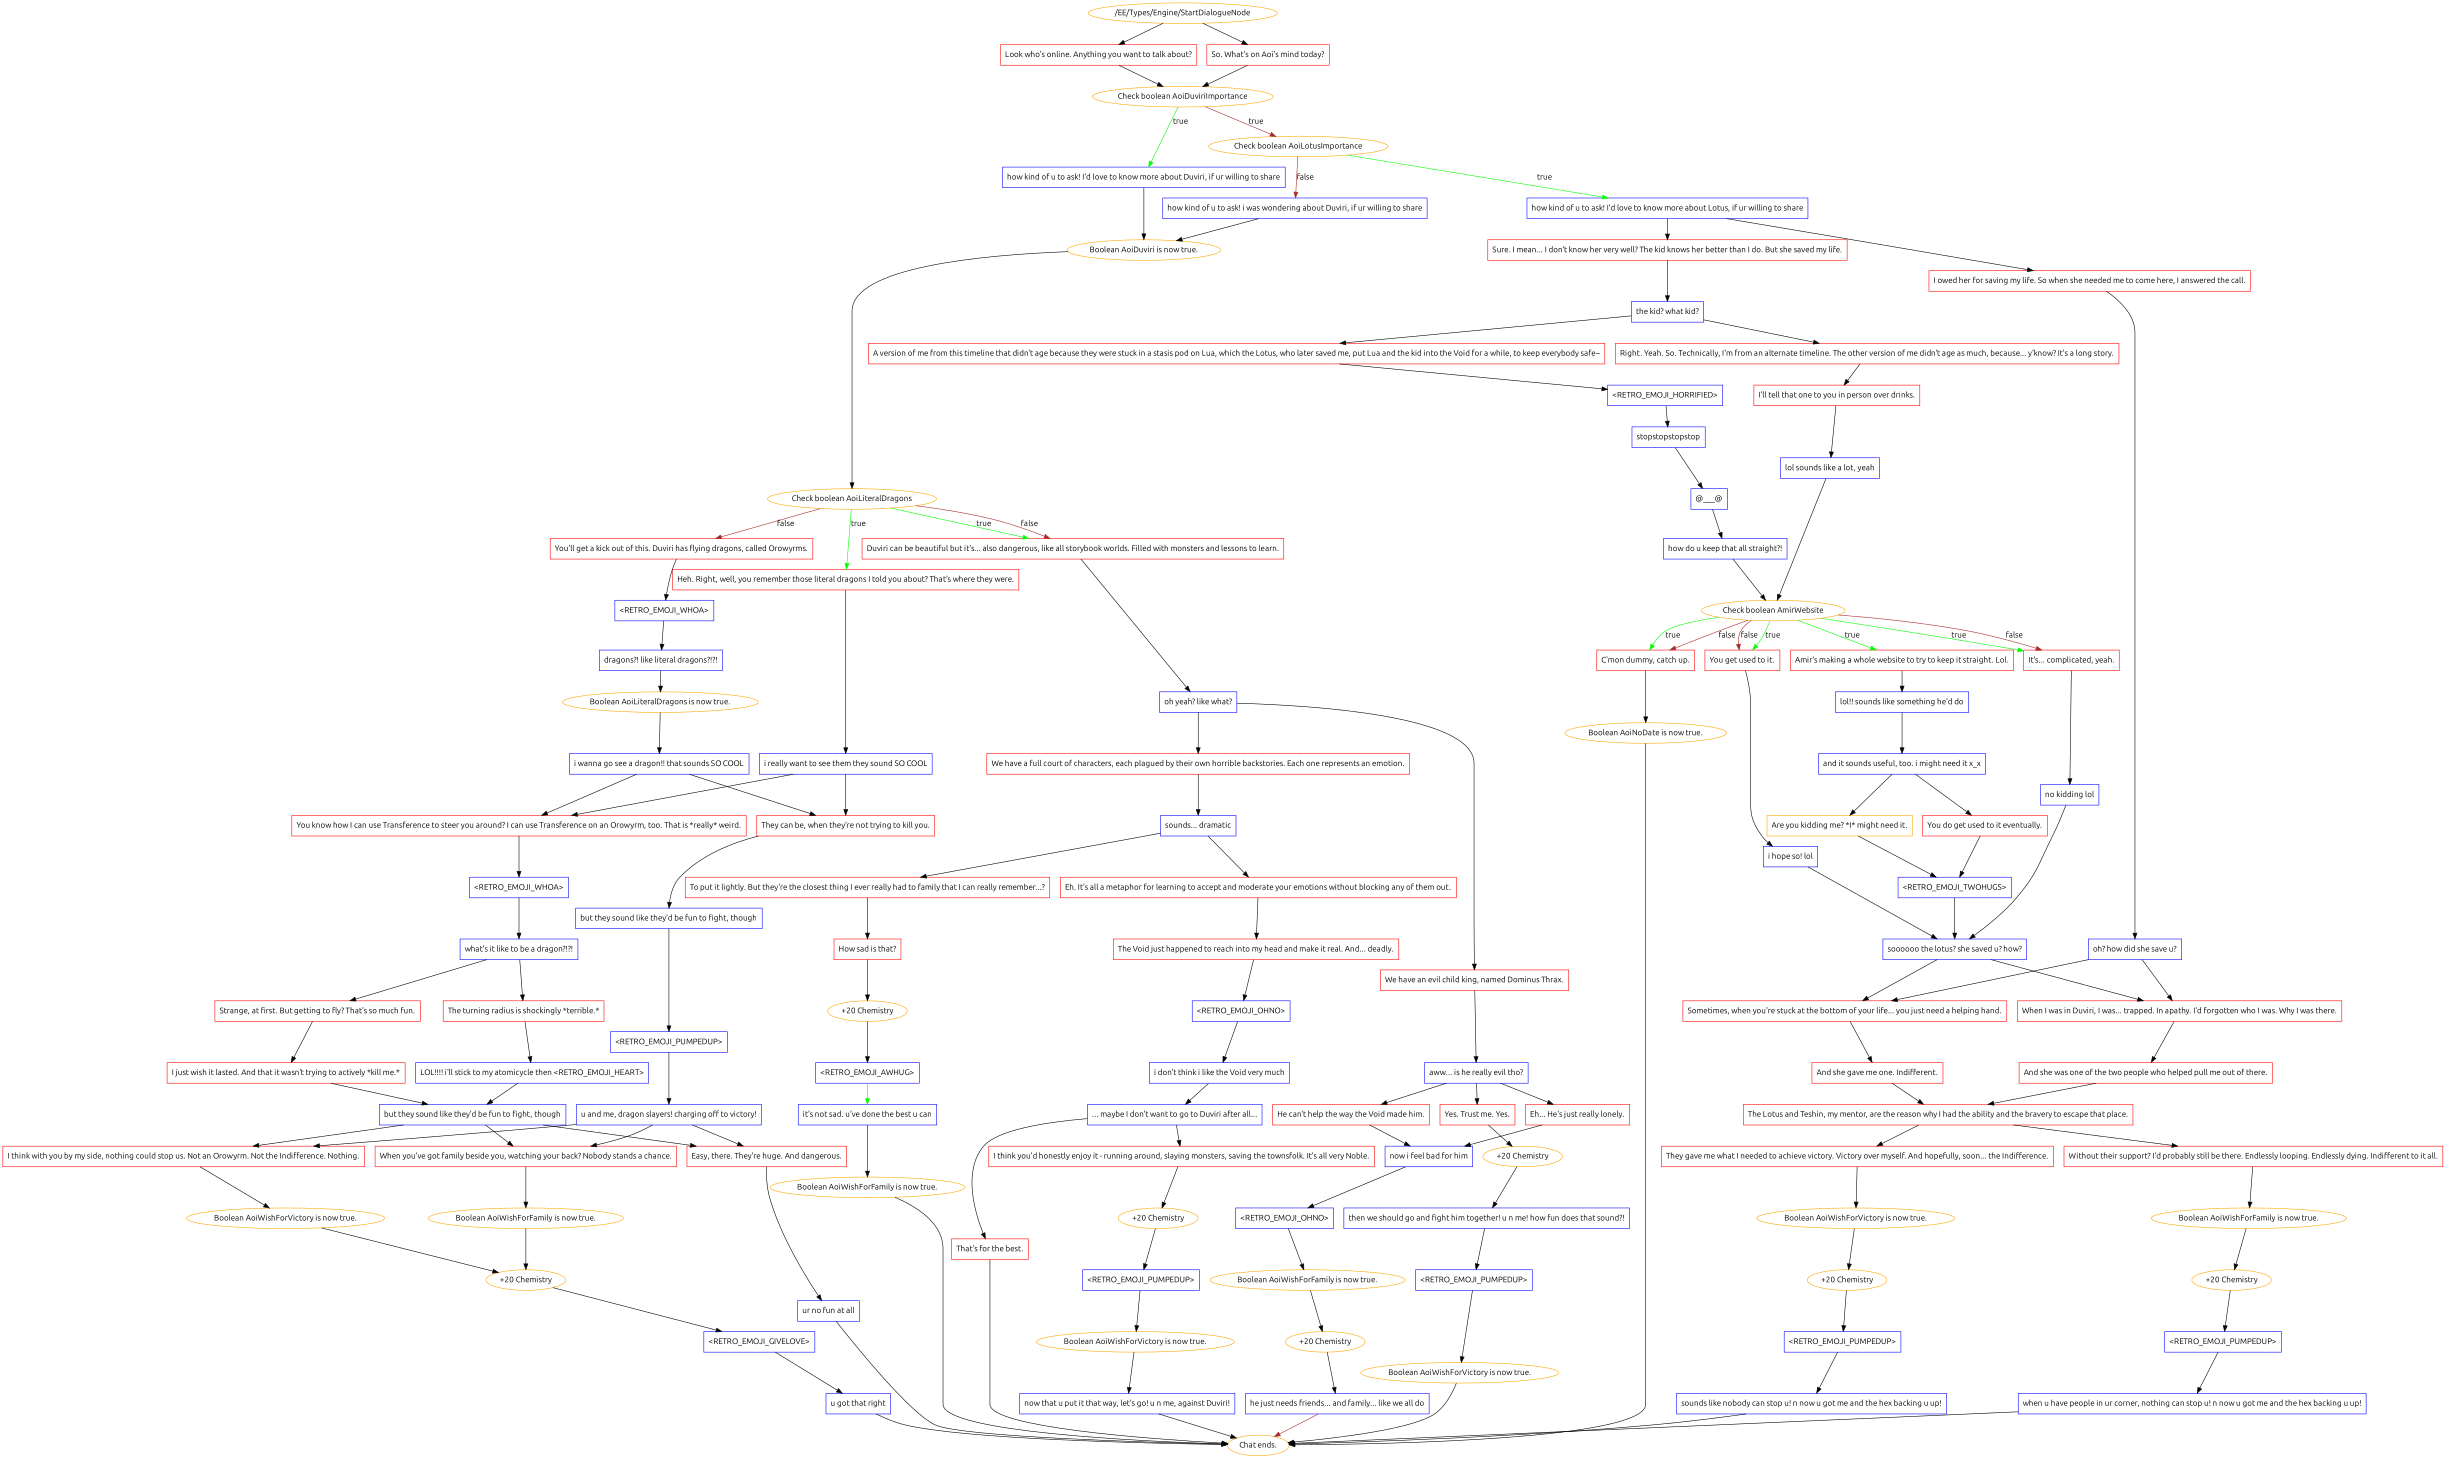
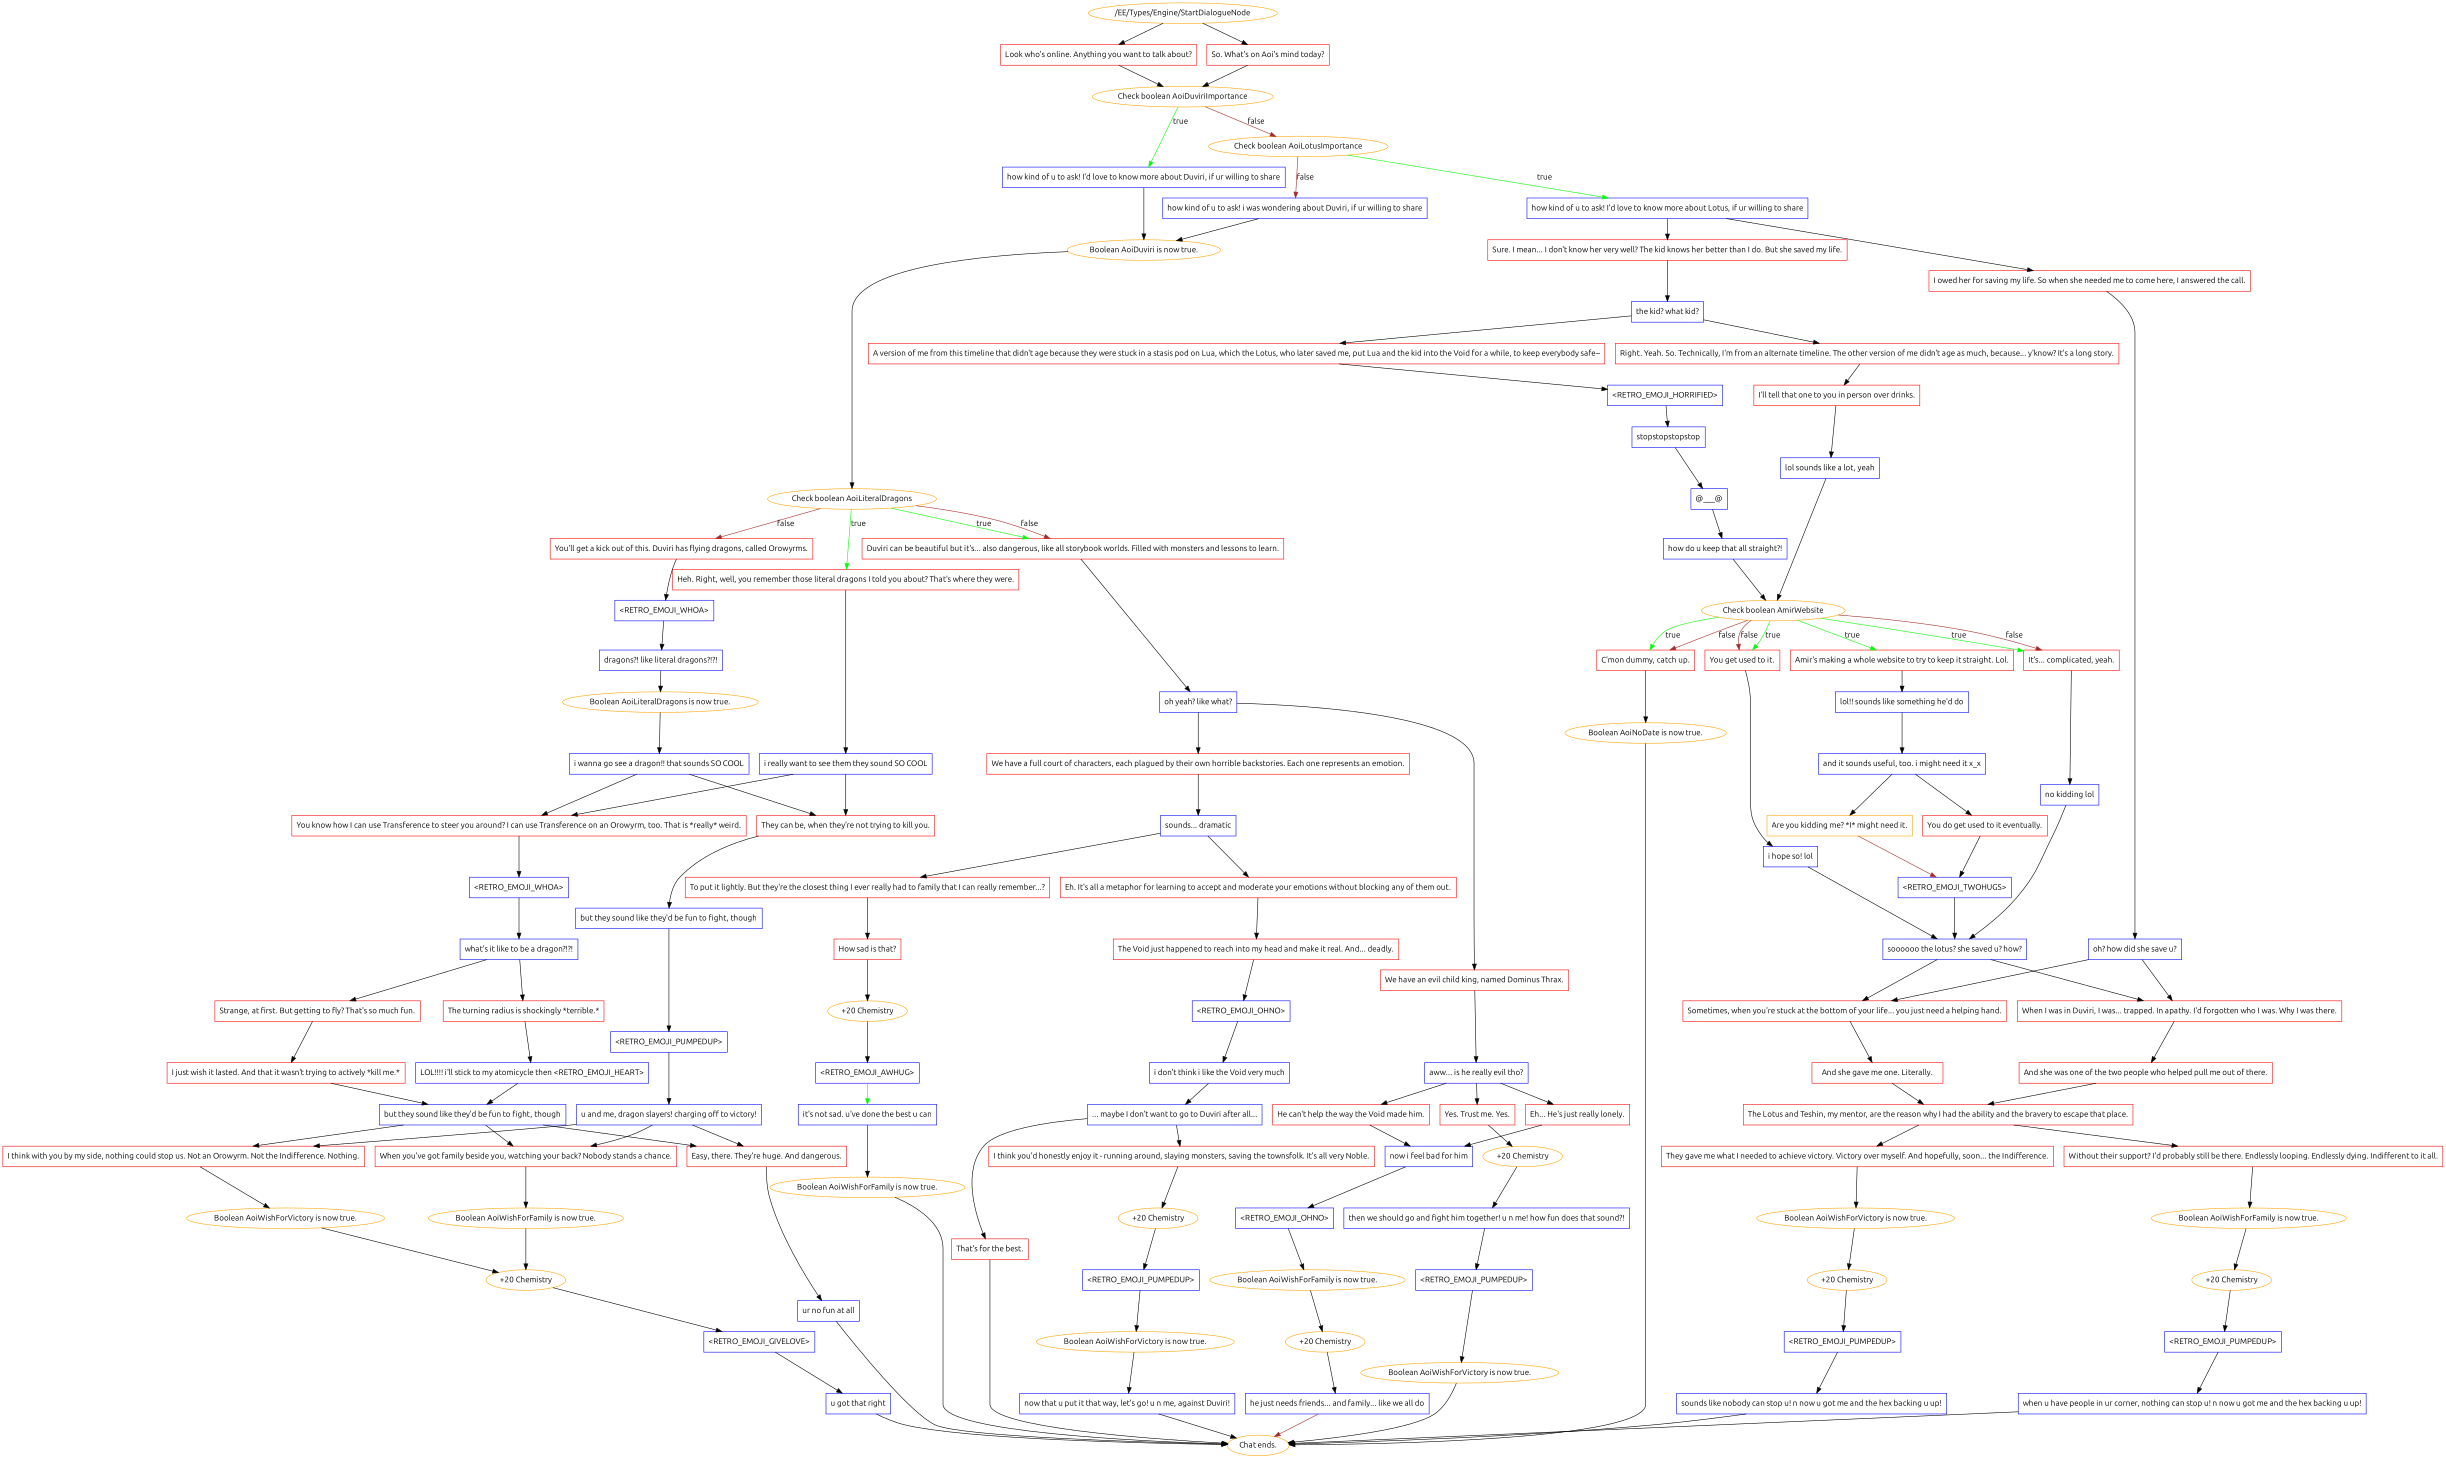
(1256, 122) -> (1256, 122)
(1895, 855) -> (1895, 855)
(1877, 1073) -> (1877, 1073)
